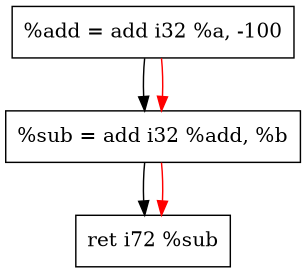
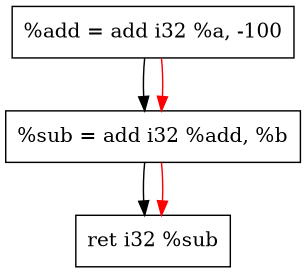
(153, 241) -> (153, 241)
